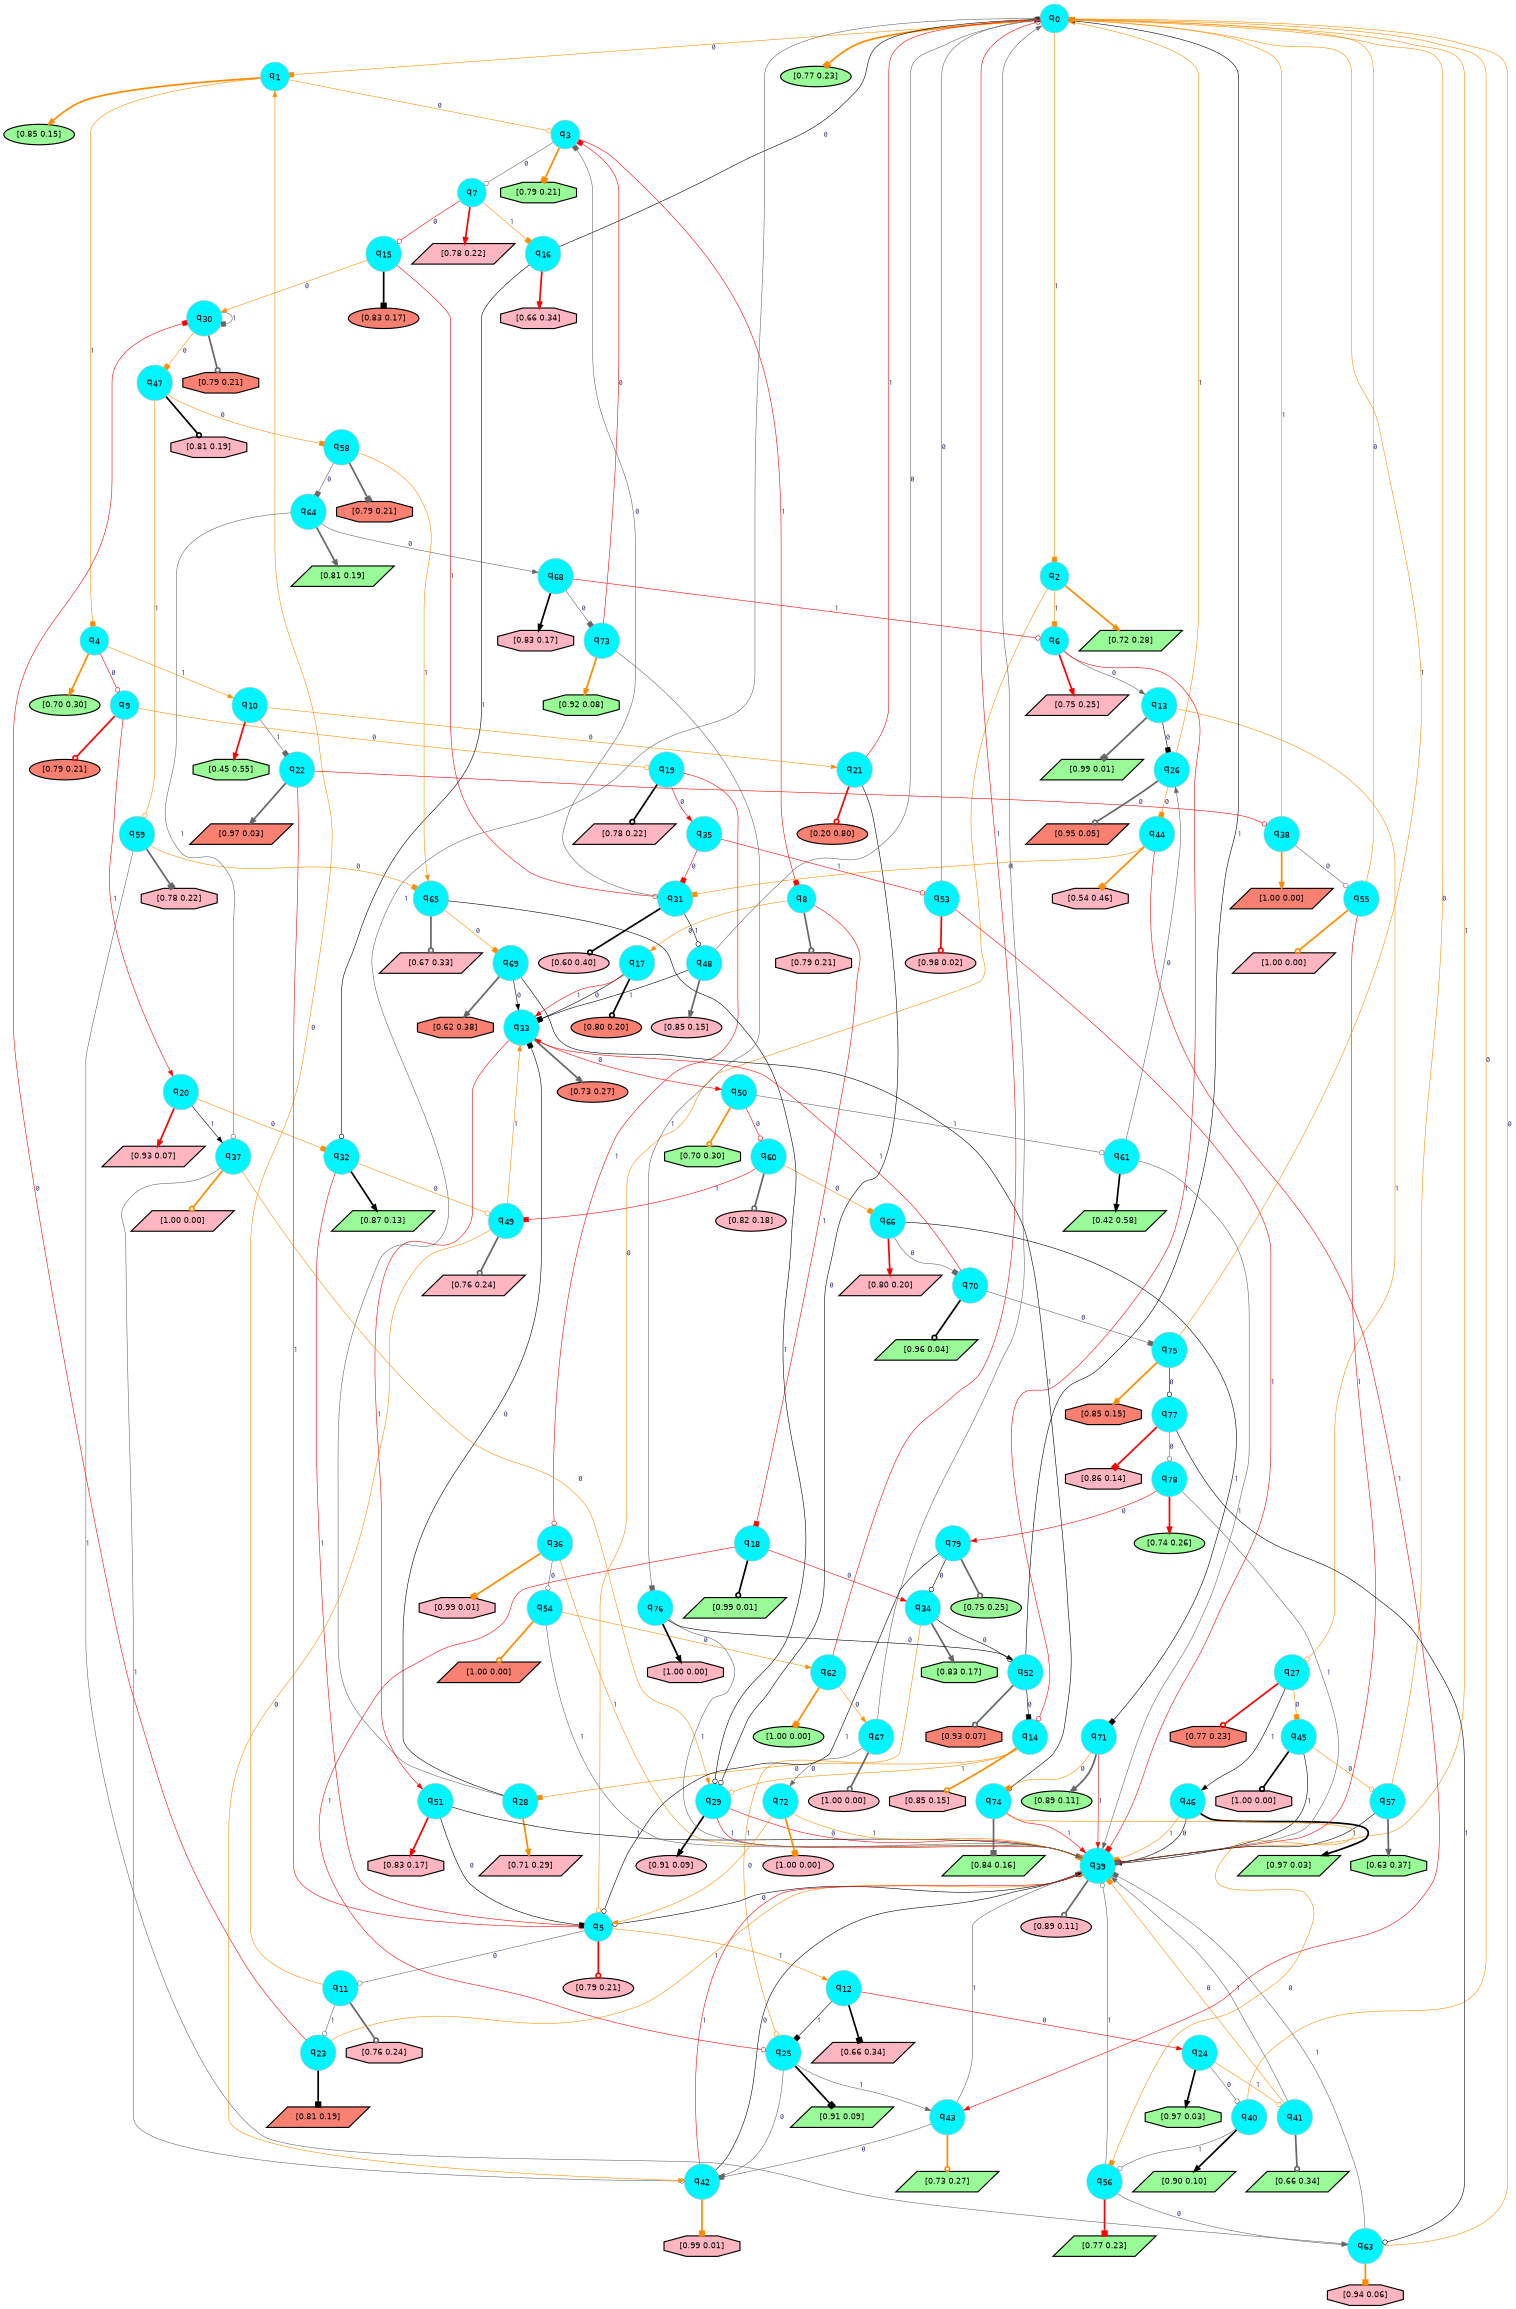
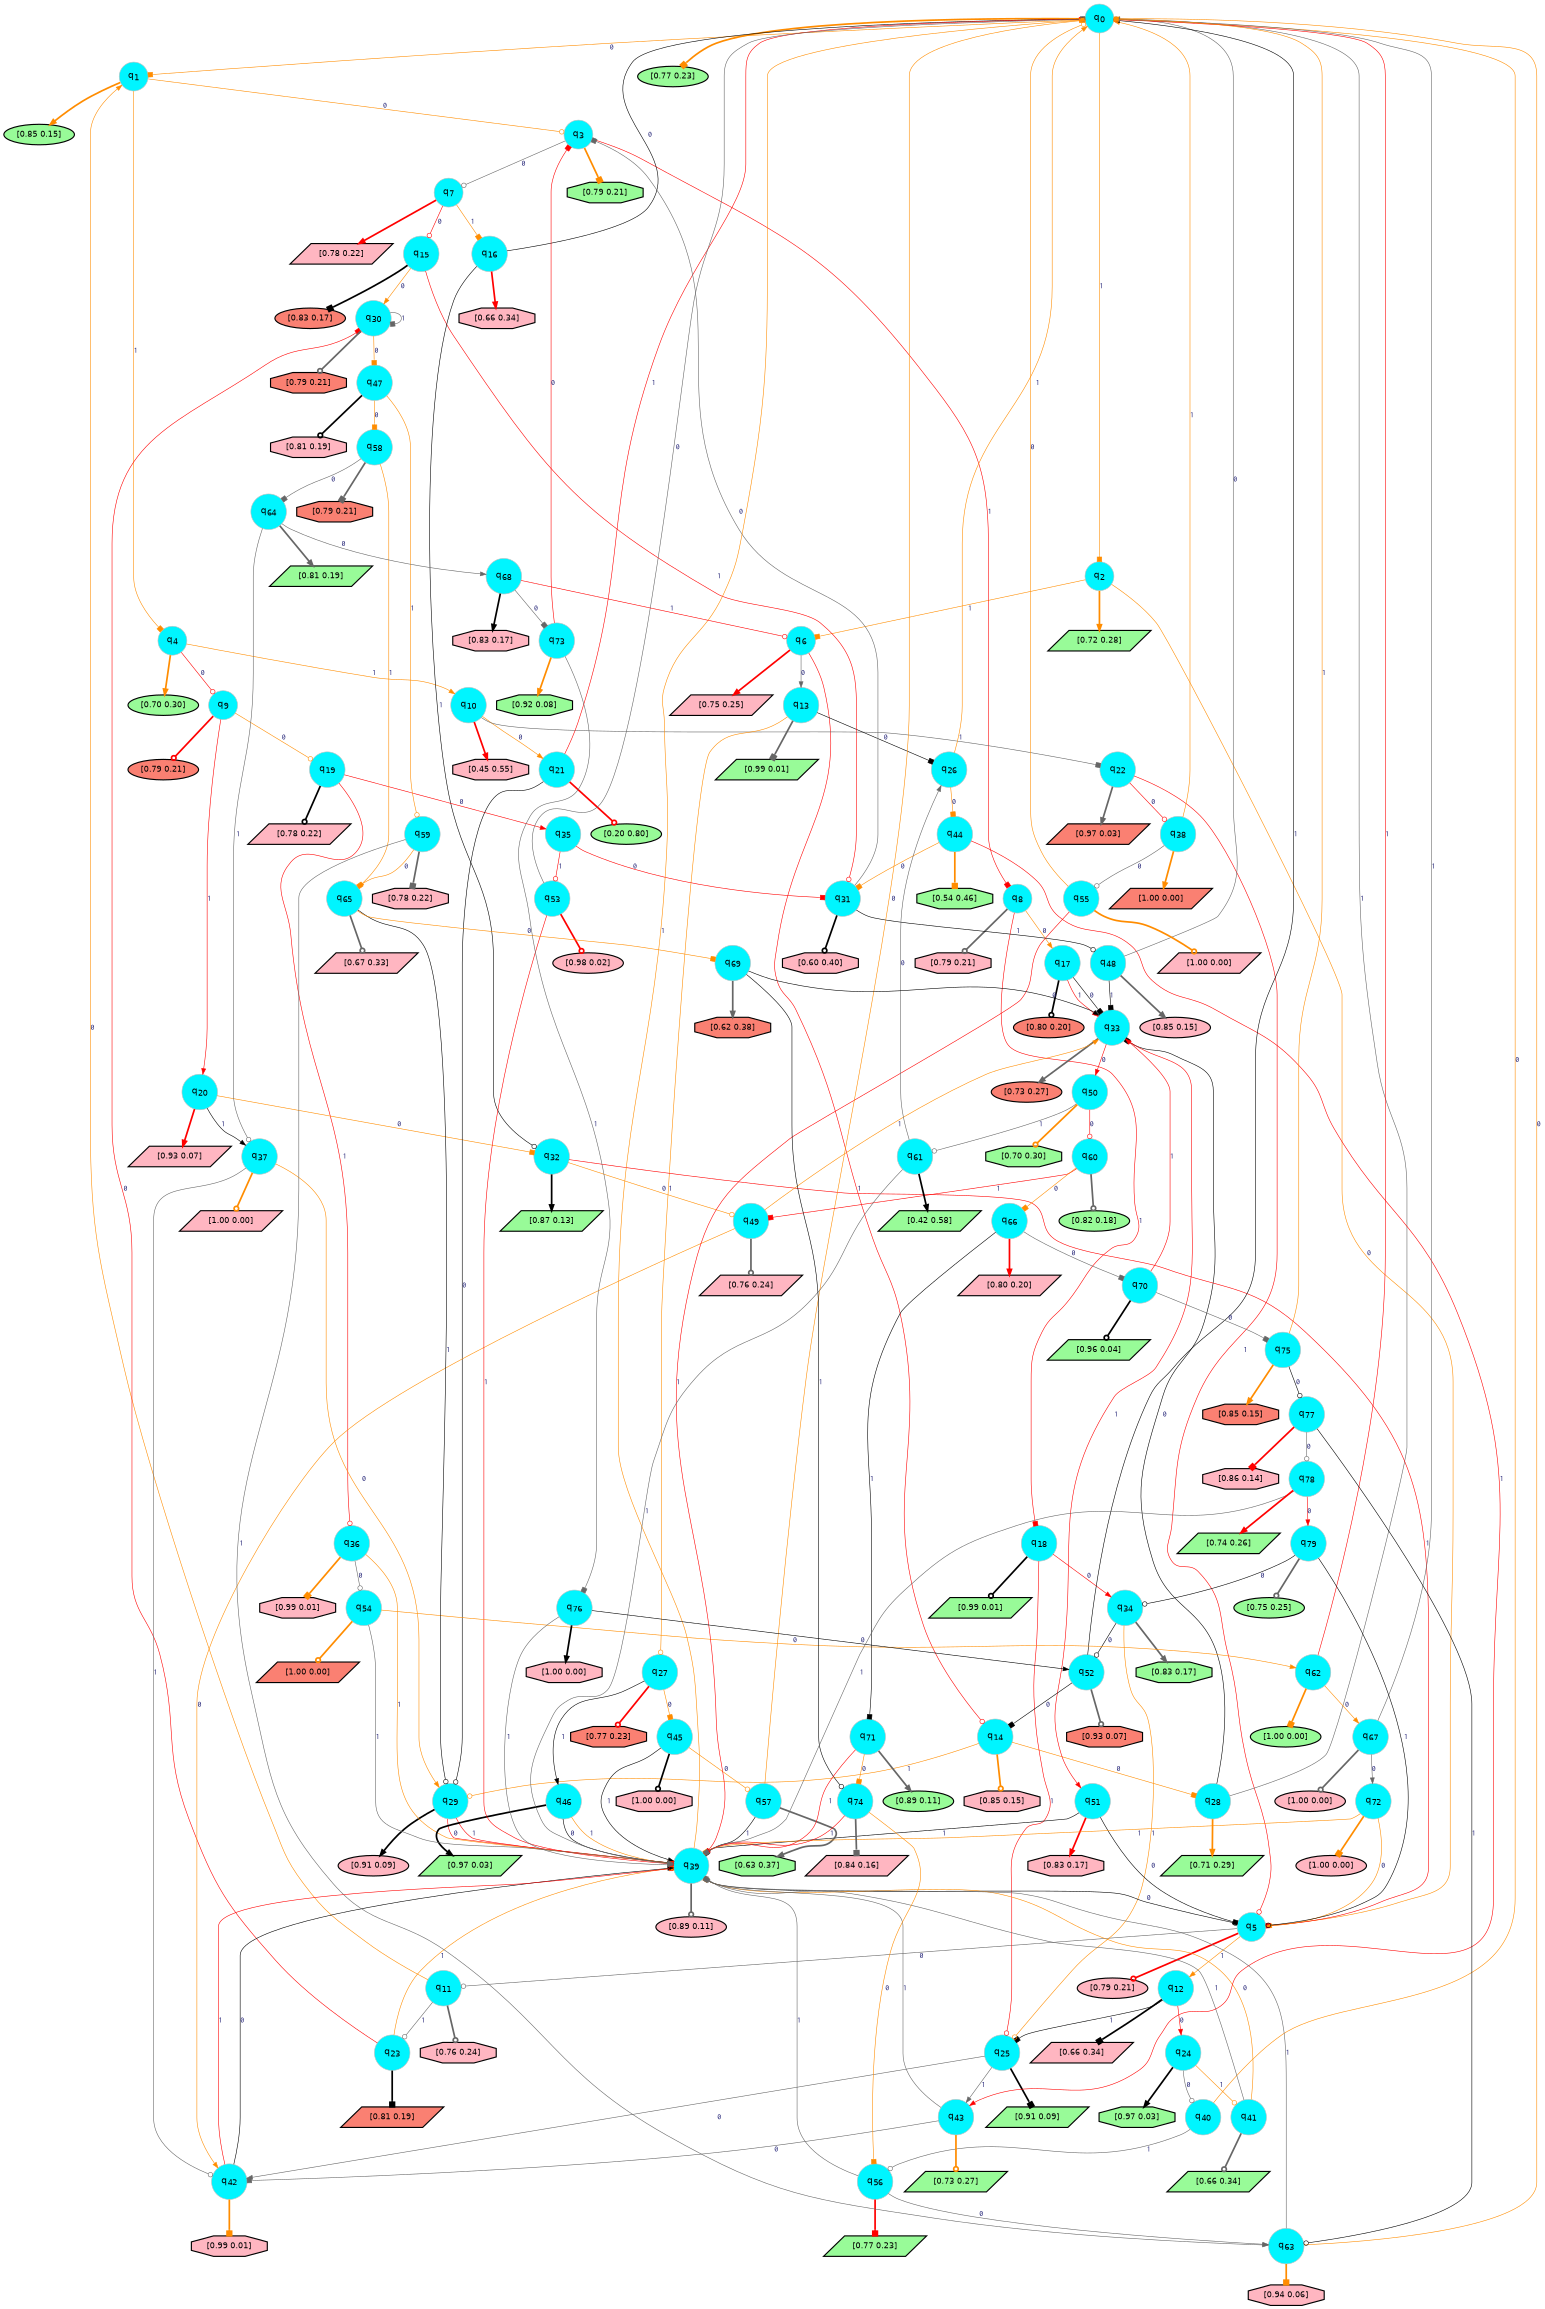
(231, 770) -> (491, 770)
(832, 834) -> (626, 834)
(1077, 834) -> none
(1090, 899) -> (955, 899)
(574, 963) -> (820, 963)
(751, 1221) -> (1094, 1221)
(1169, 1543) -> (1229, 1543)
(531, 1866) -> (1212, 1866)
(994, 1866) -> (857, 1866)
(1184, 2182) -> none
